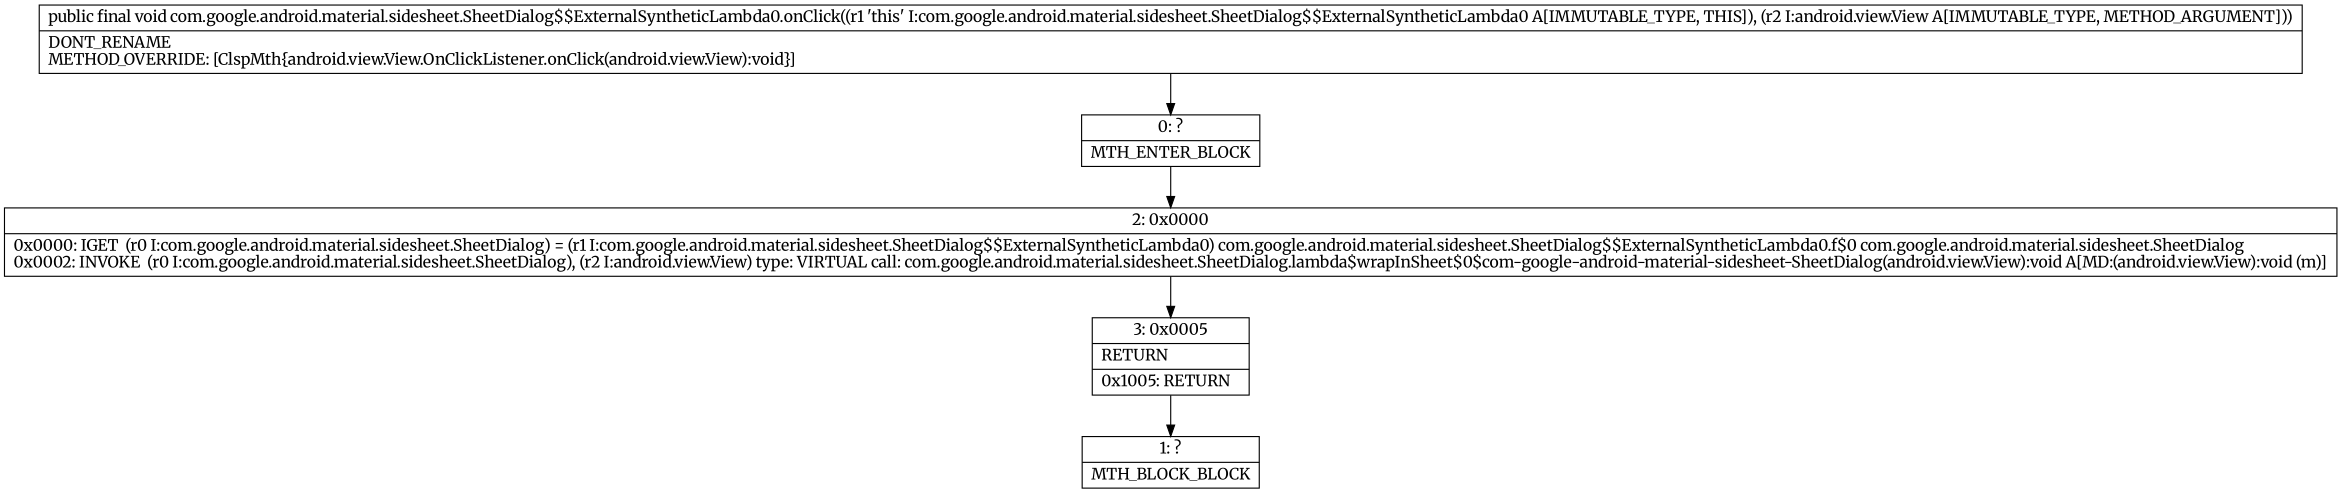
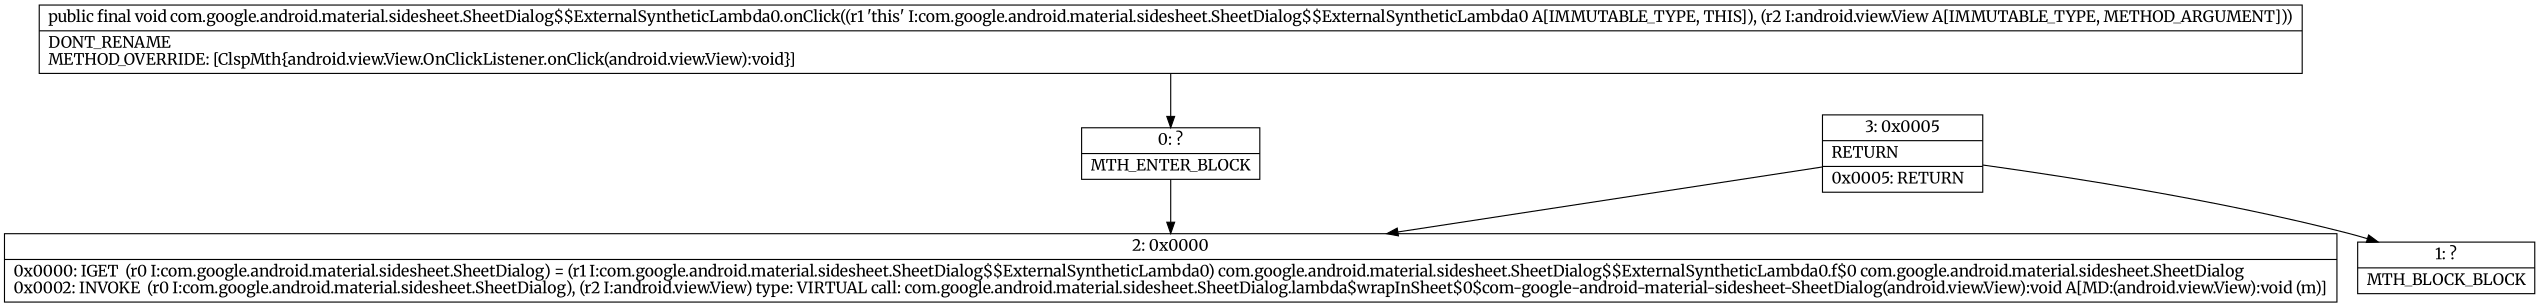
(1171, 291) -> (1610, 199)
(1171, 382) -> (1903, 179)
